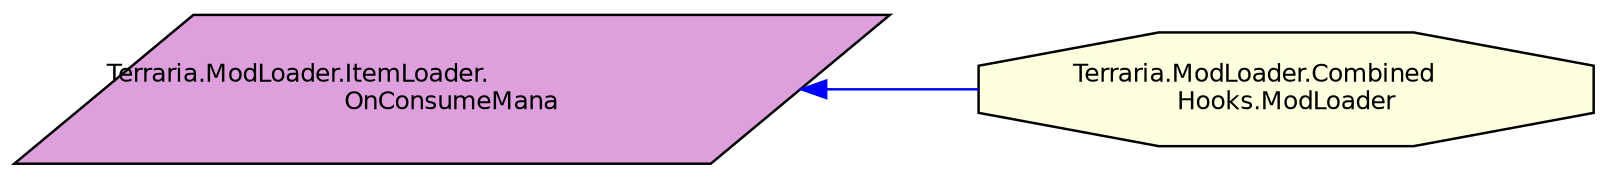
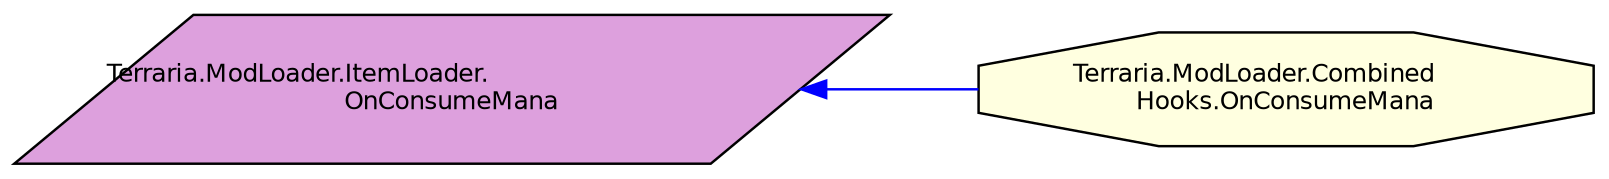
(1286, 89) -> (1286, 89)
